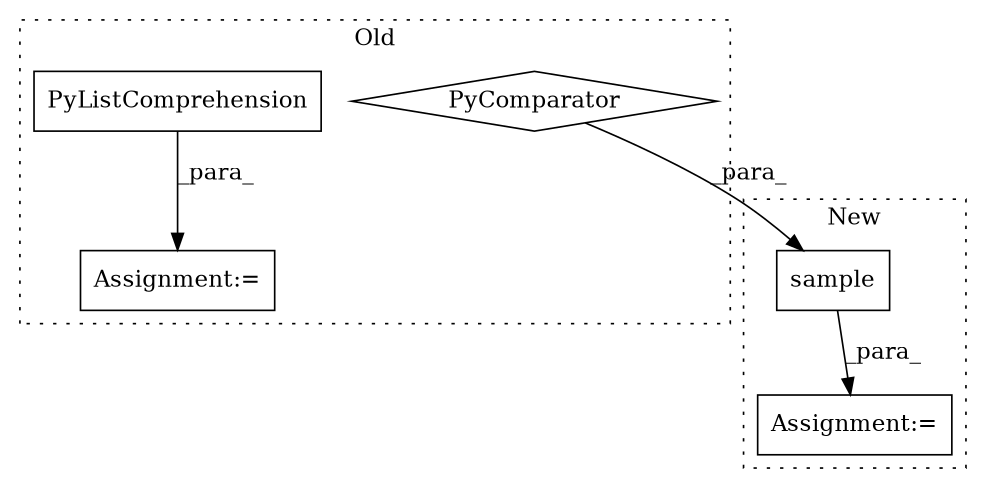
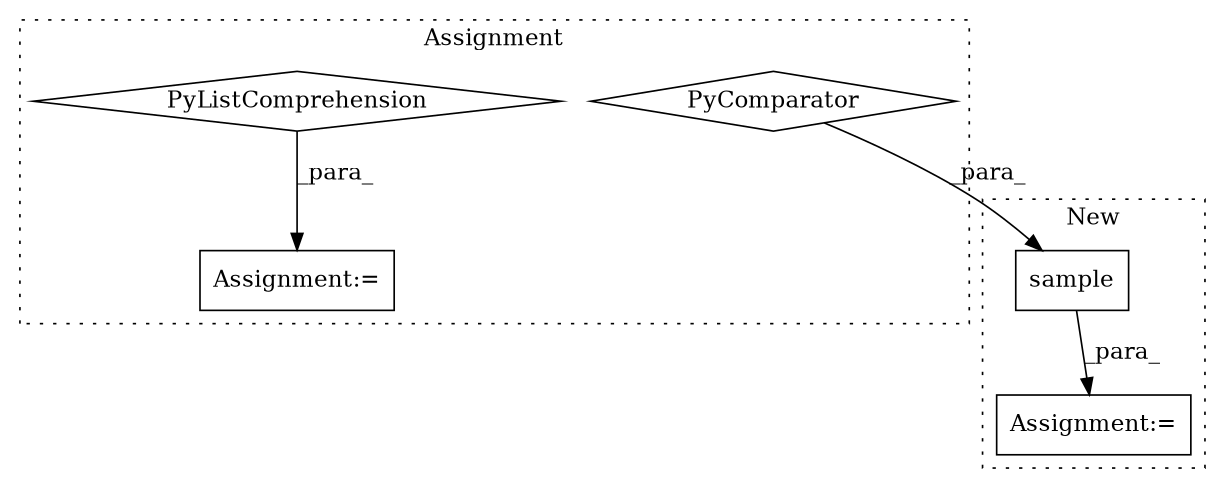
(375, 39) -> (495, 39)
(178, 101) -> (297, 101)
